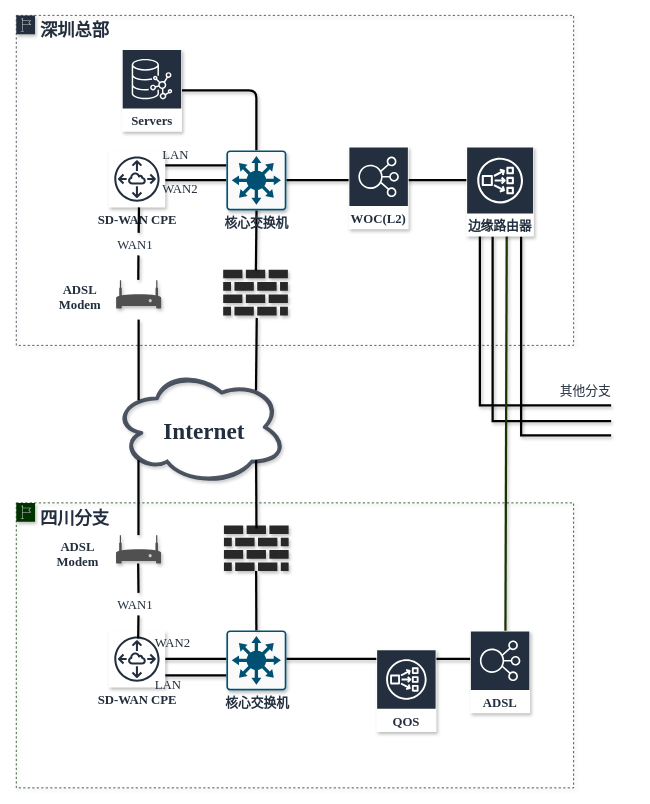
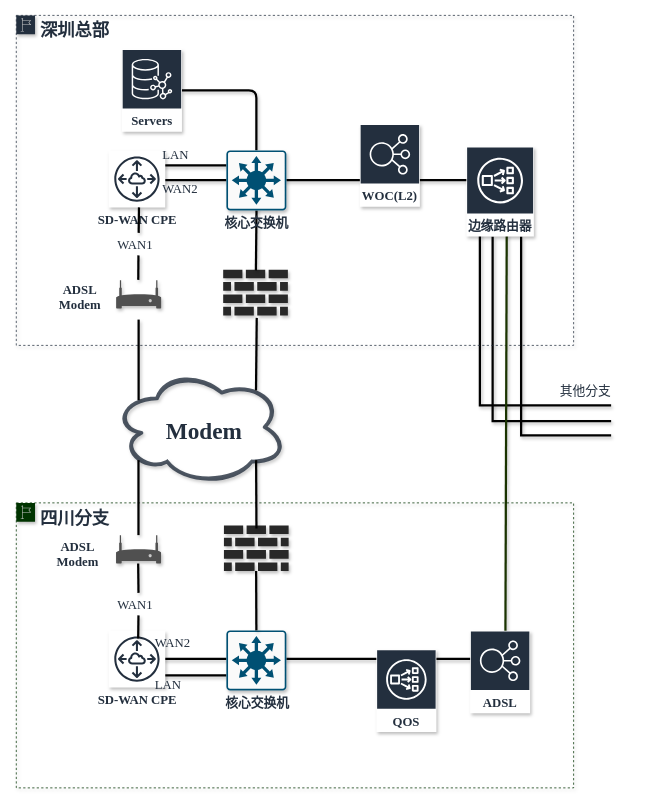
(378, 188) -> (390, 166)
(204, 431) -> (204, 431)
